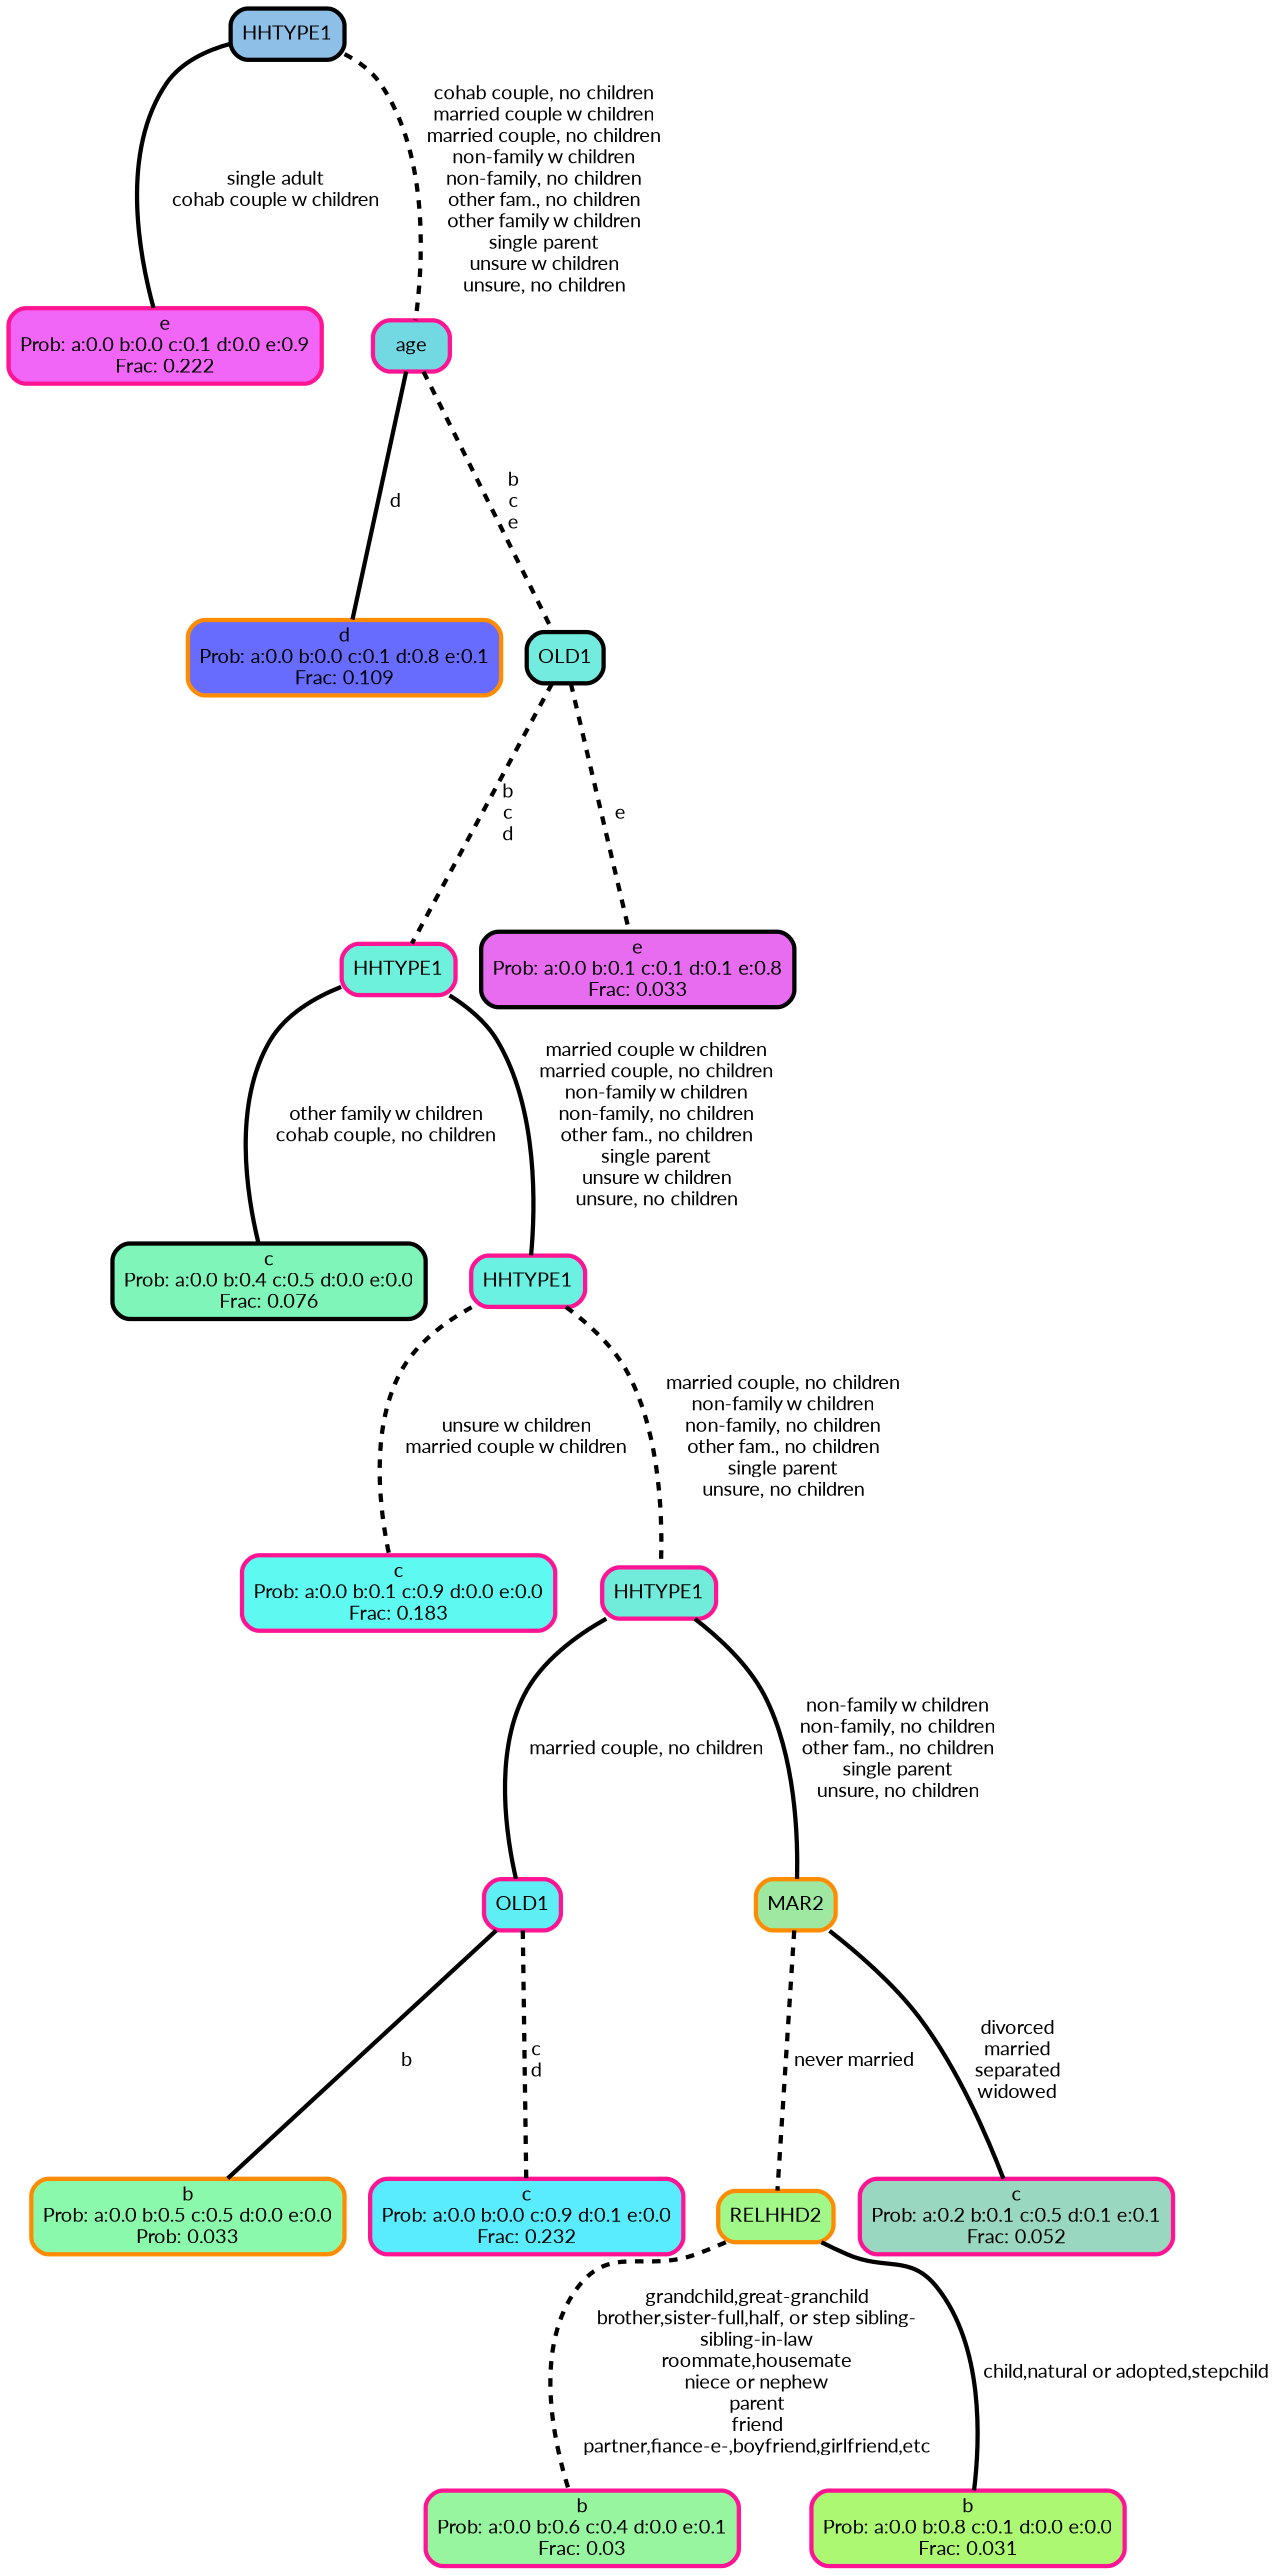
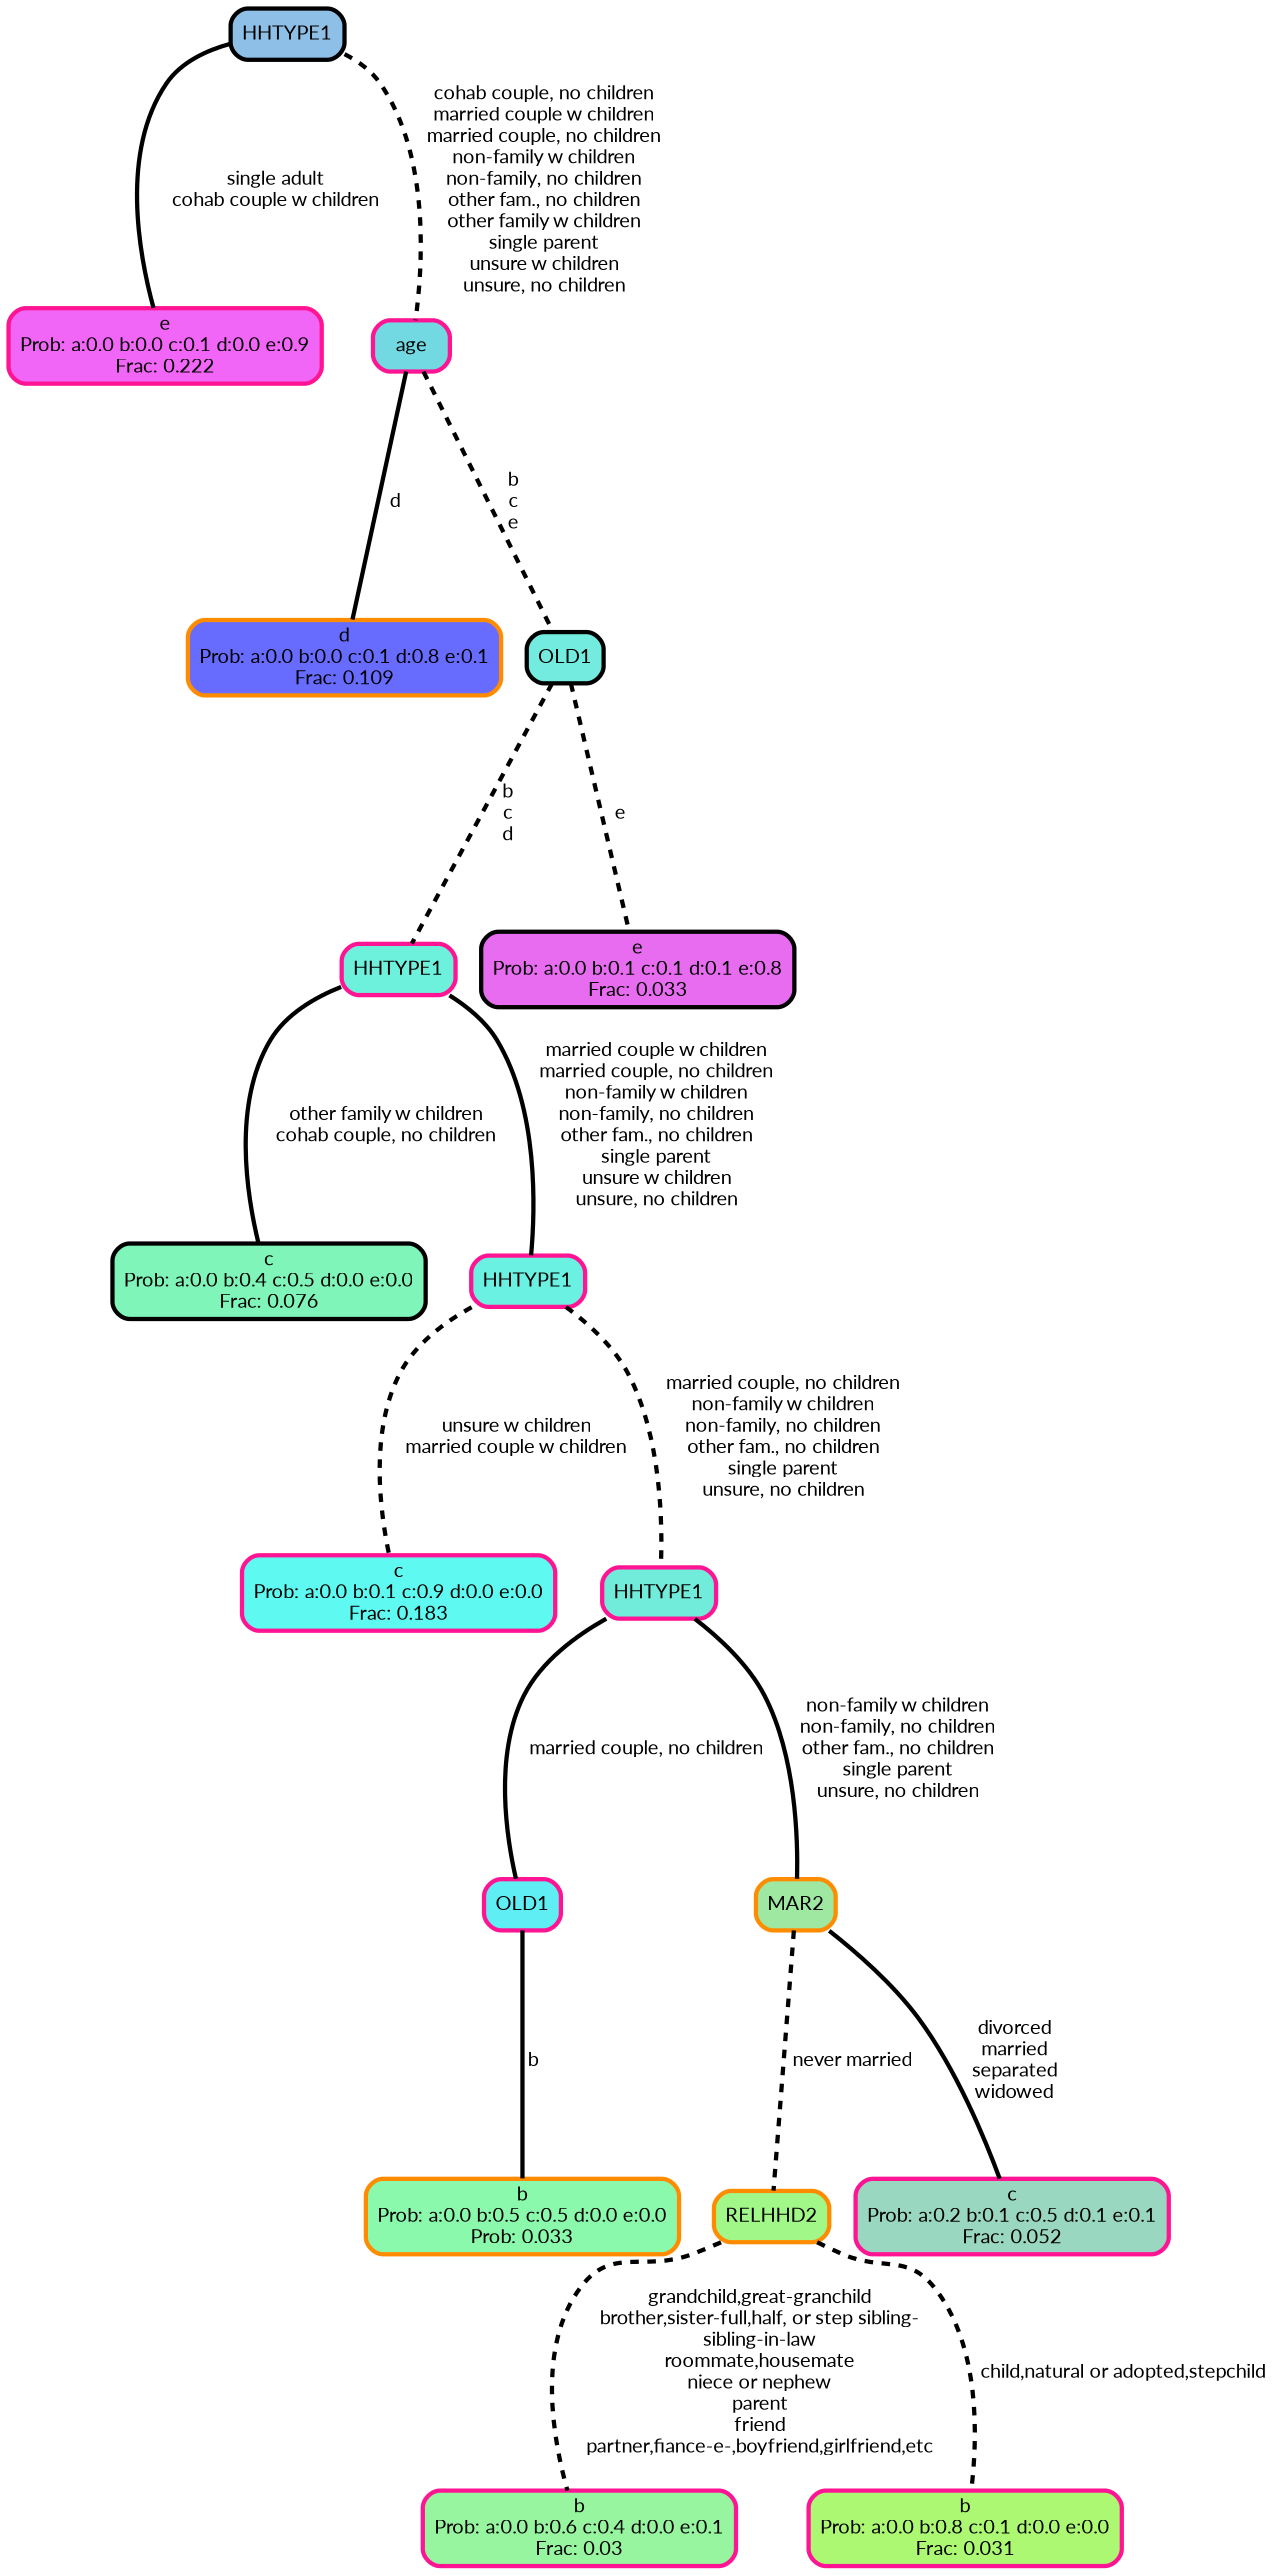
(527, 2217) -> none
(958, 2324) -> (955, 2323)
